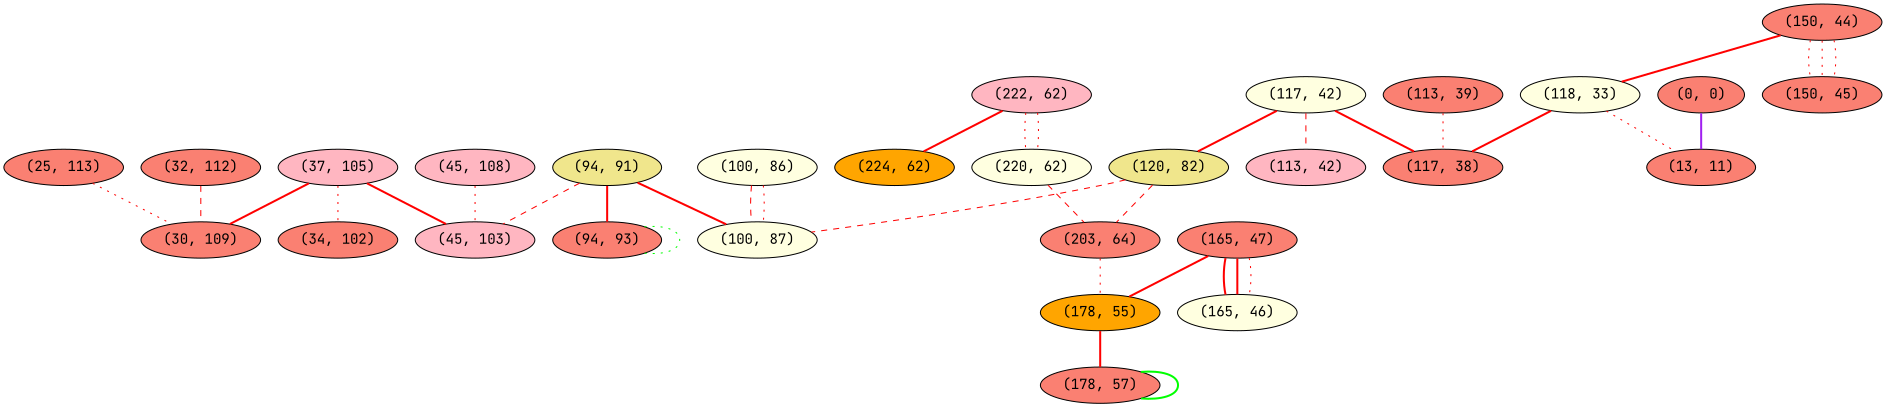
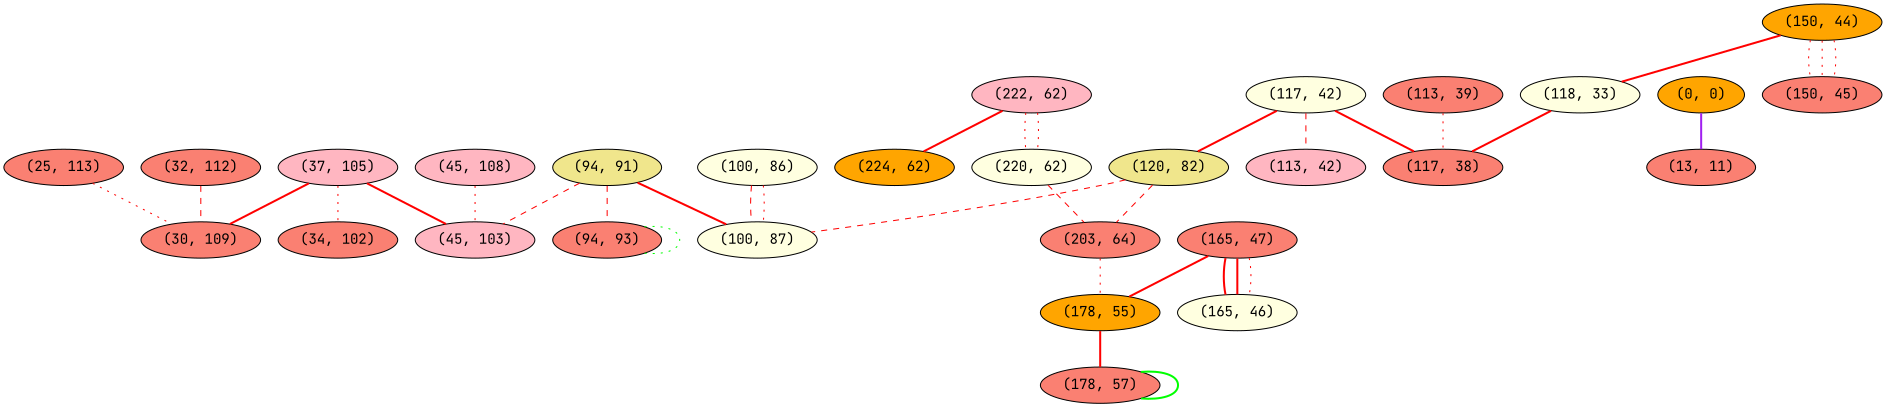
(1822, 22) -> (1822, 22)
(1701, 95) -> (1701, 95)
(1641, 131) -> none
(607, 204) -> (607, 204)
